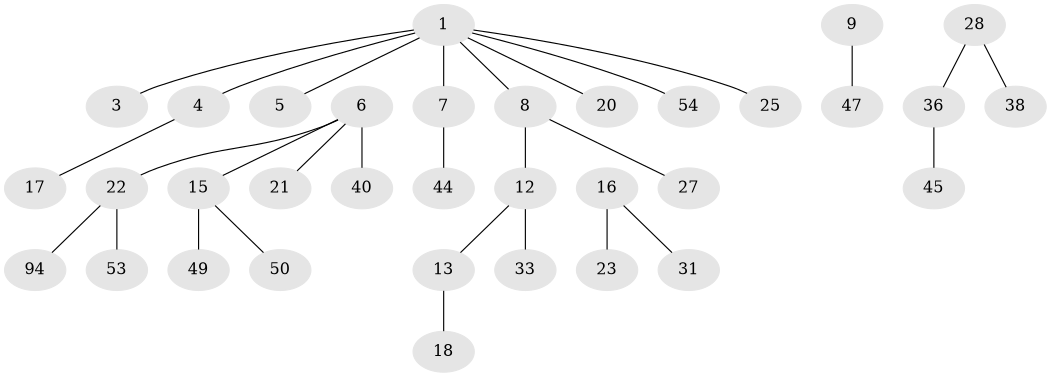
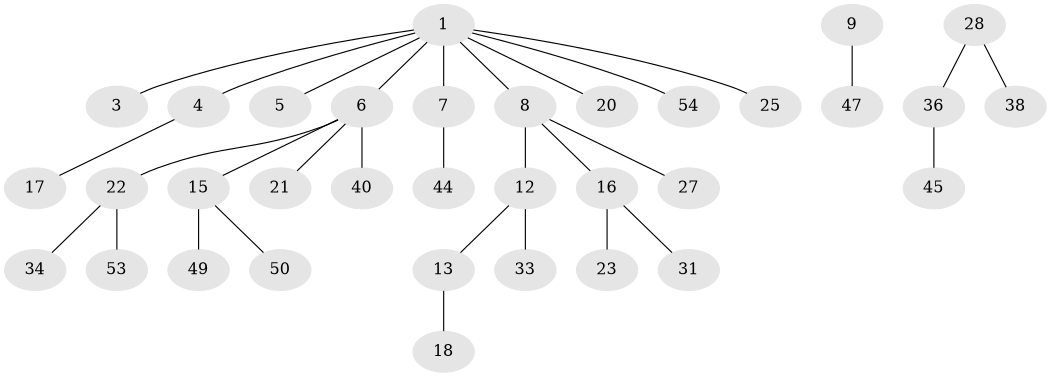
none -> (403, 66)
none -> (566, 147)
(35, 270) -> (35, 270)
